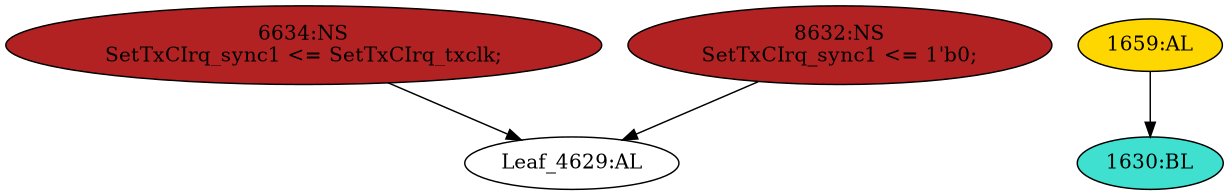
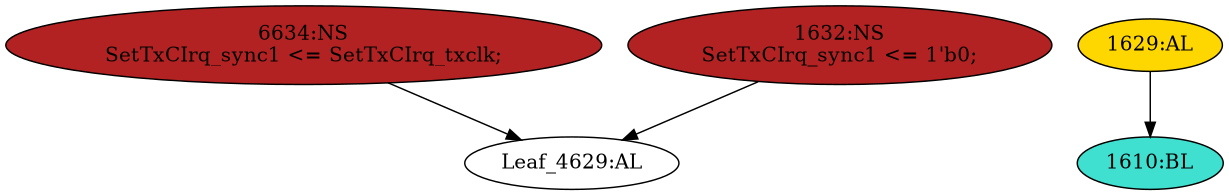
(840, 45) -> (840, 45)
(1150, 45) -> (1150, 45)
(1150, 163) -> (1150, 163)
